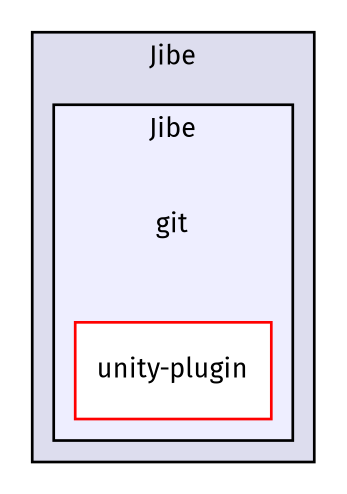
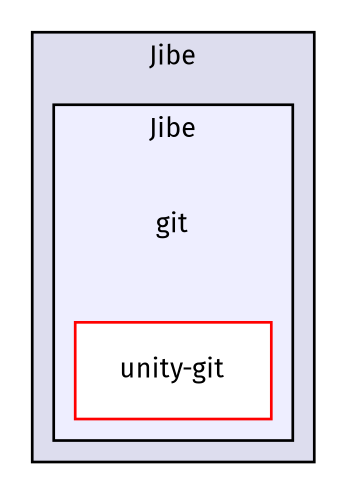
(173, 371) -> (173, 371)
